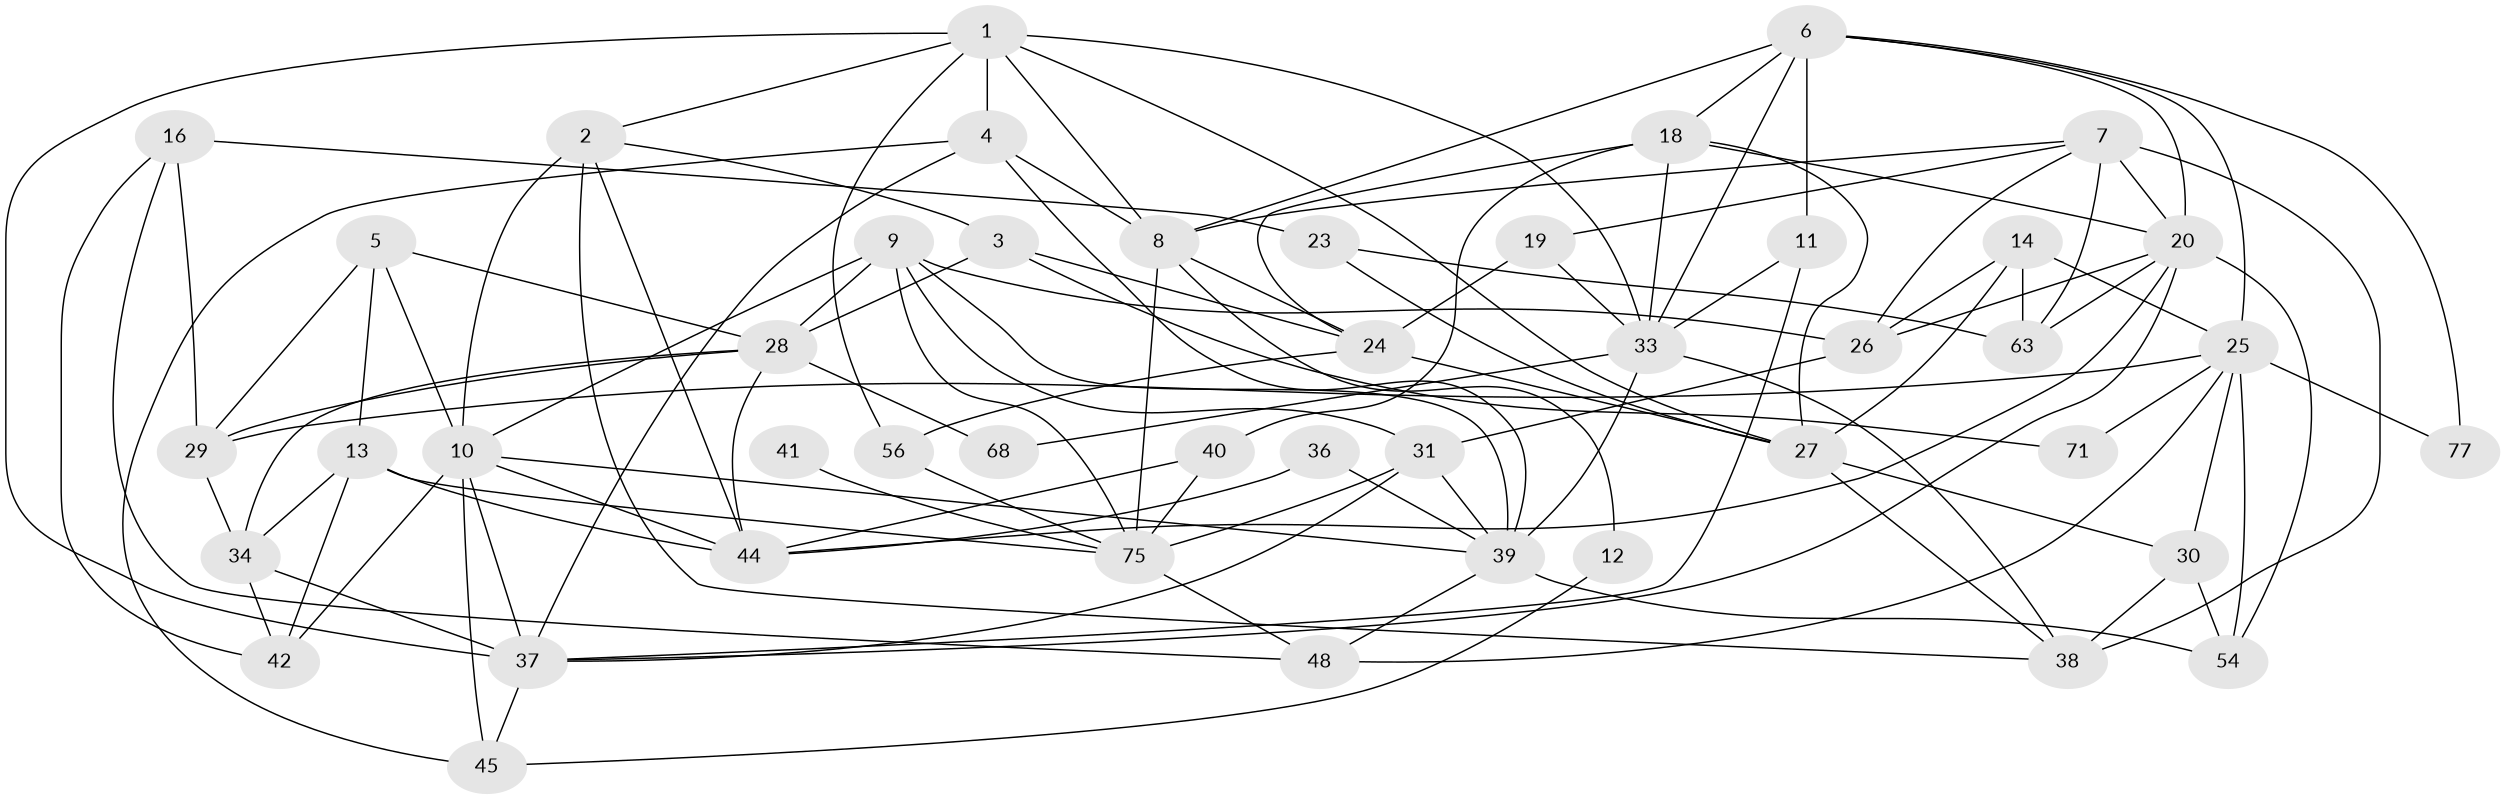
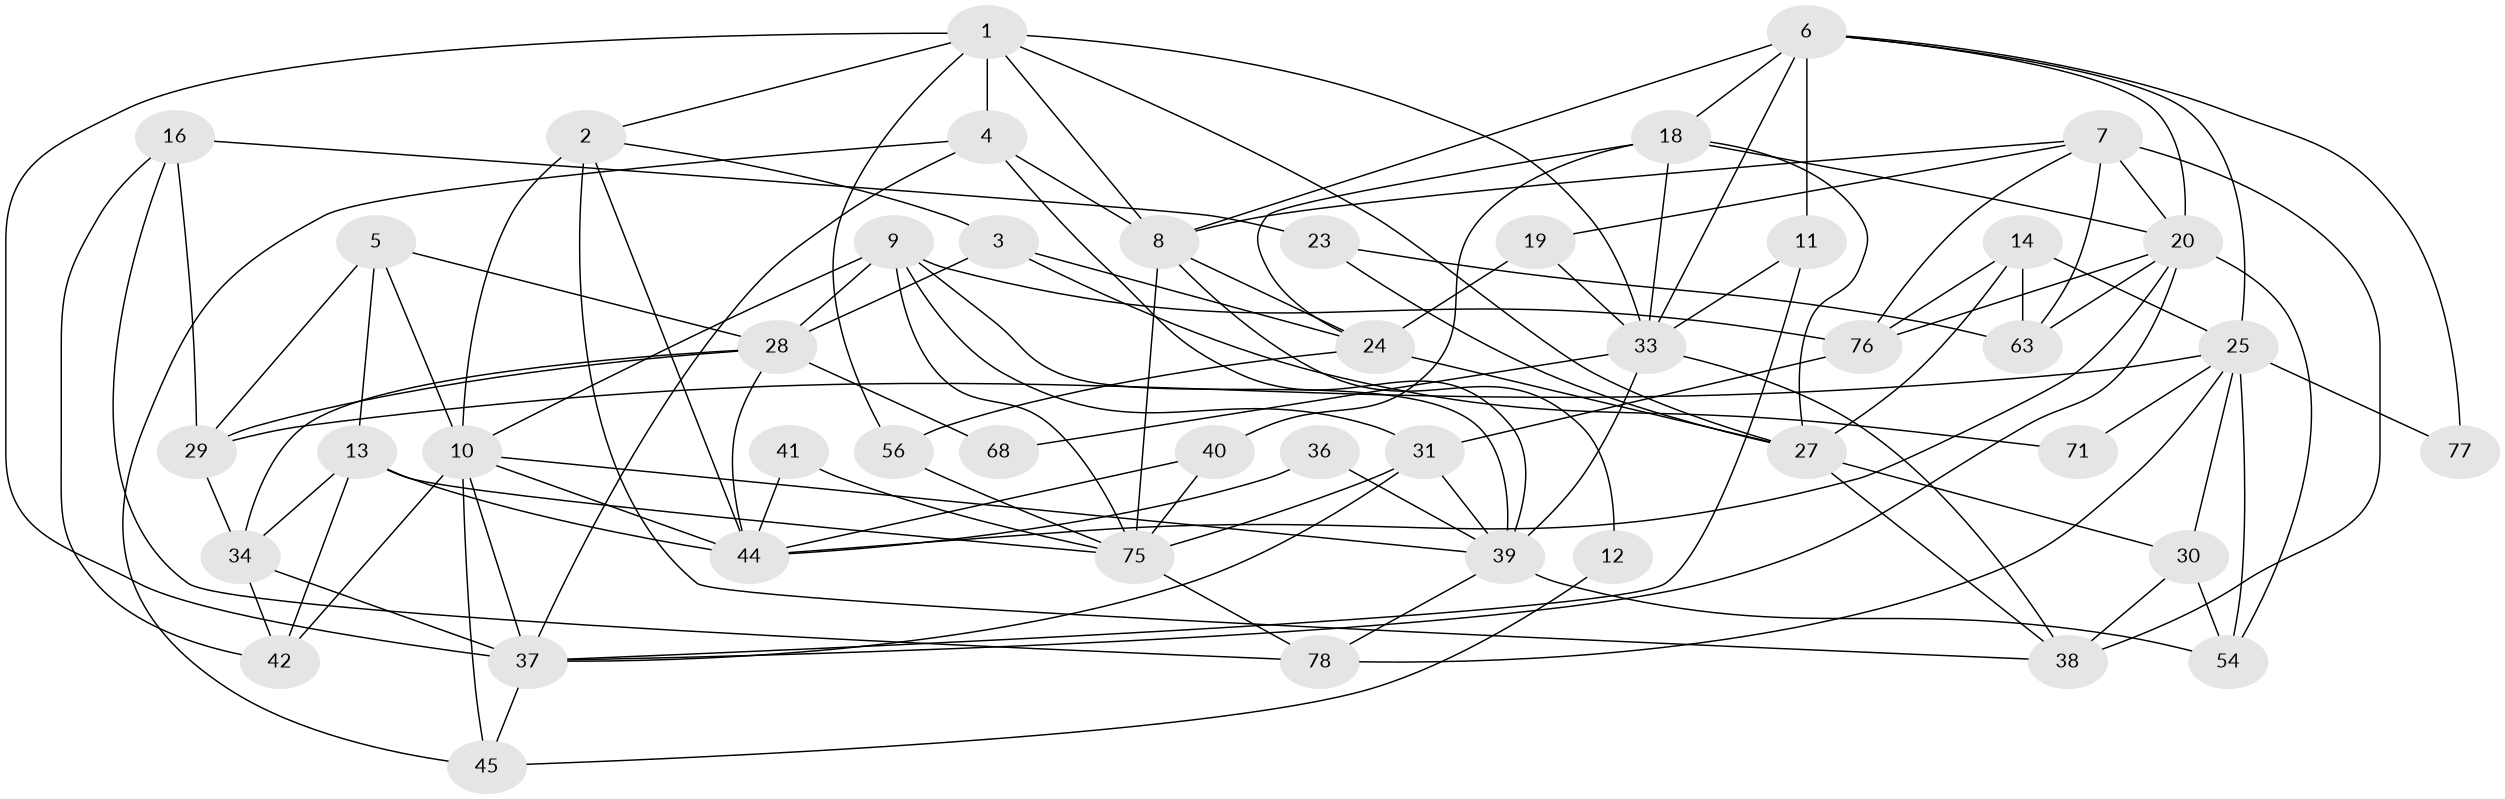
(1862, 347) -> (1862, 347)
none -> (769, 504)
(1320, 662) -> (1320, 662)
